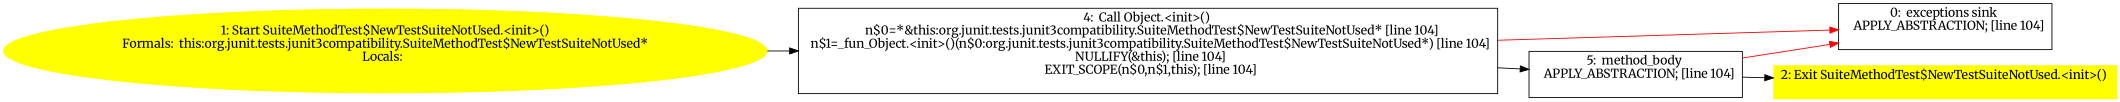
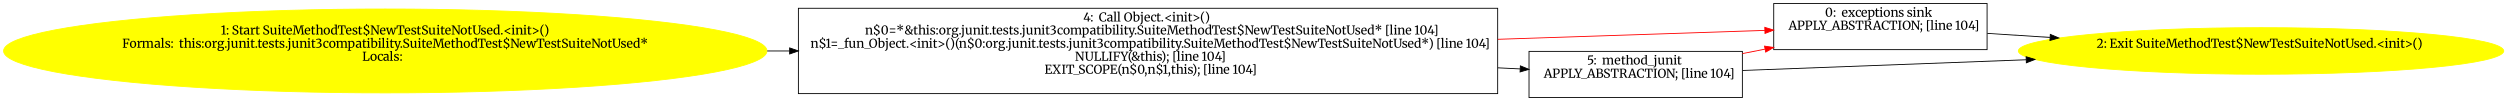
none -> (2019, 35)
(1636, 74) -> (1636, 74)
(1945, 82) -> (2261, 51)
